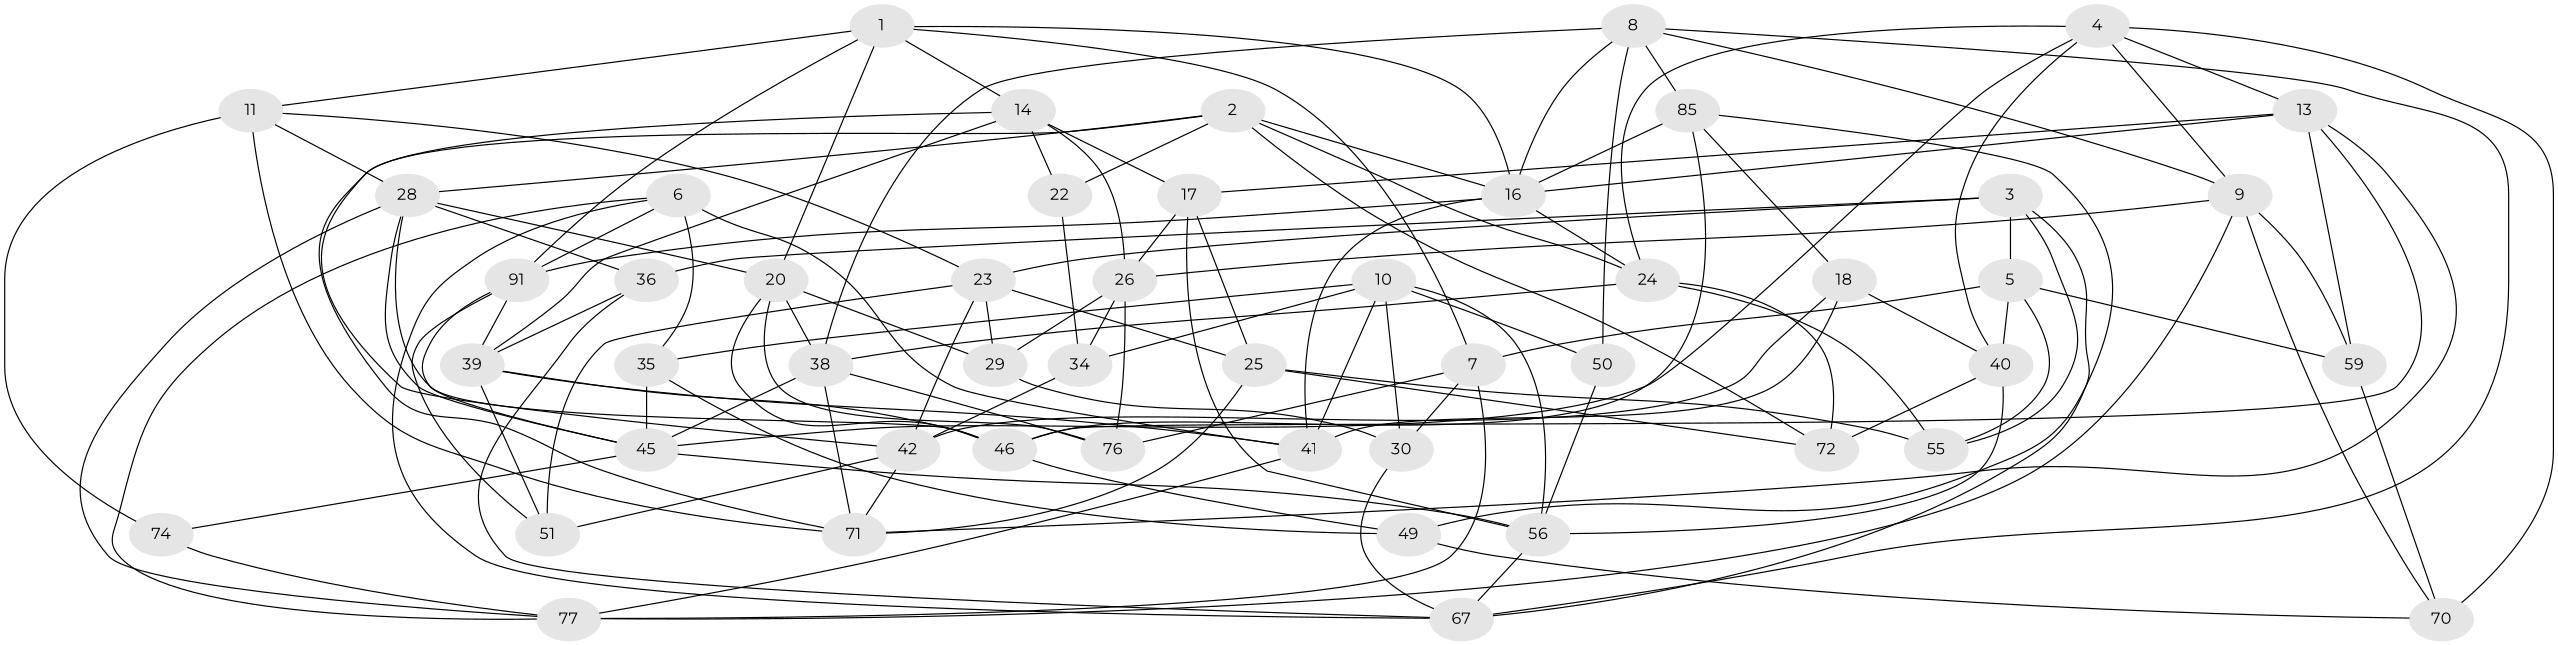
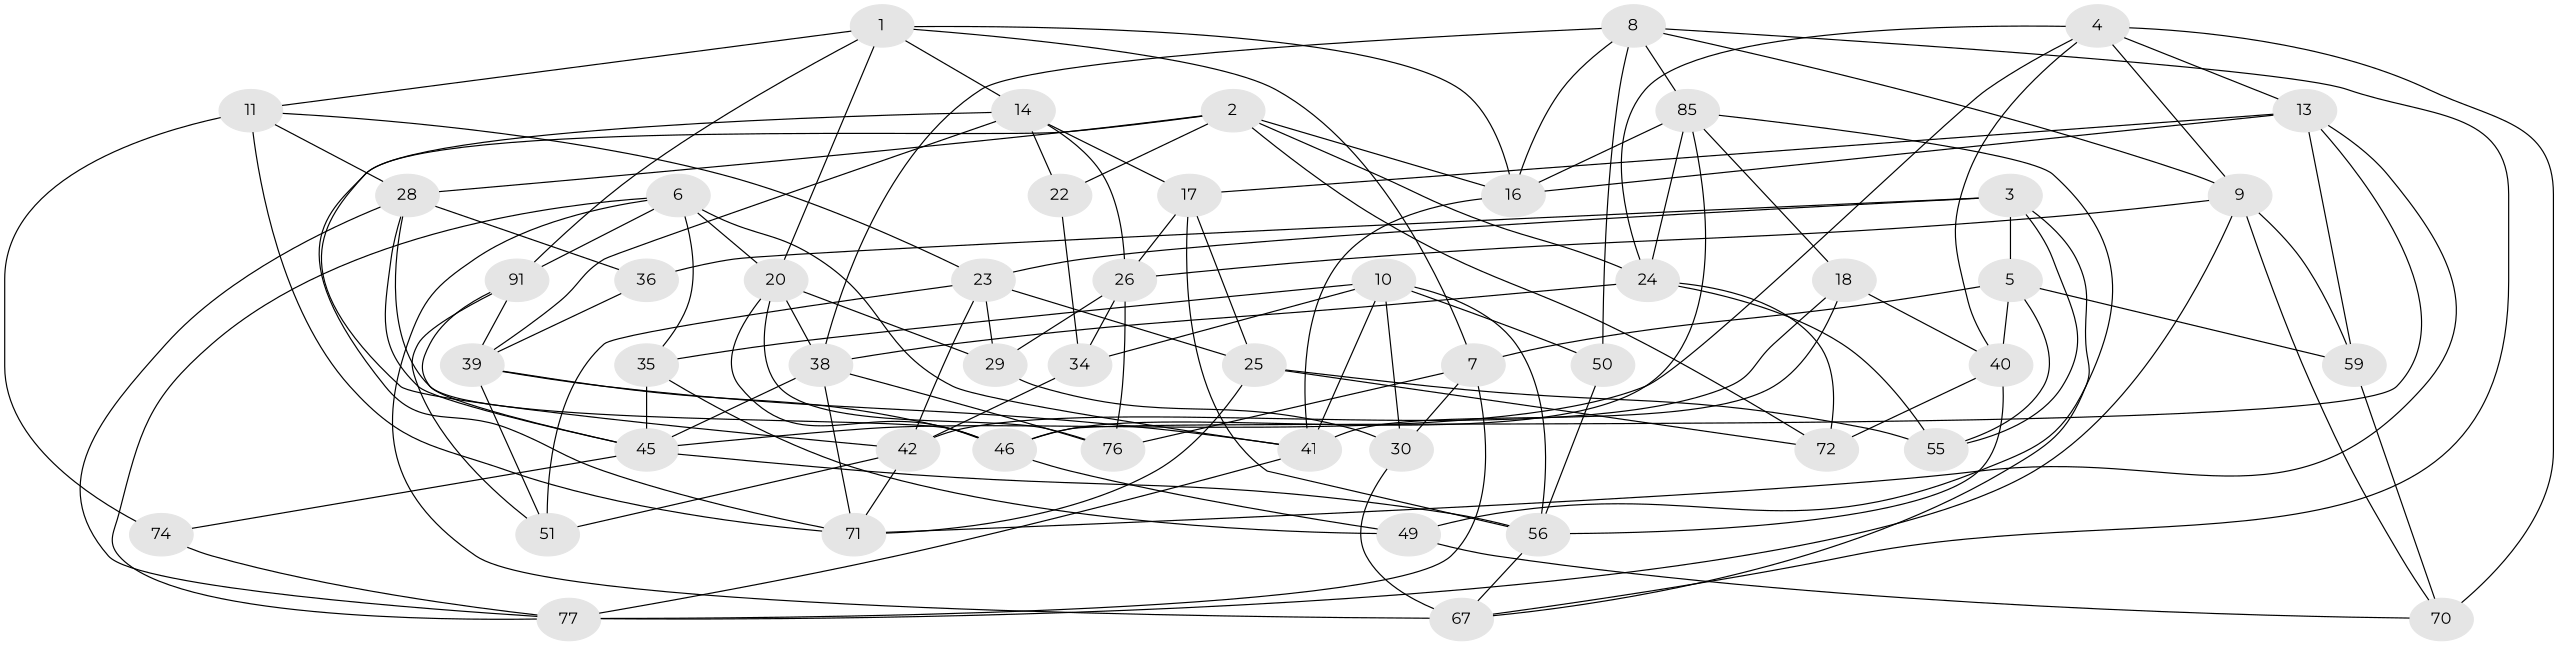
(1013, 227) -> none
(584, 236) -> (727, 238)
(1578, 237) -> (1668, 196)
(806, 591) -> none
